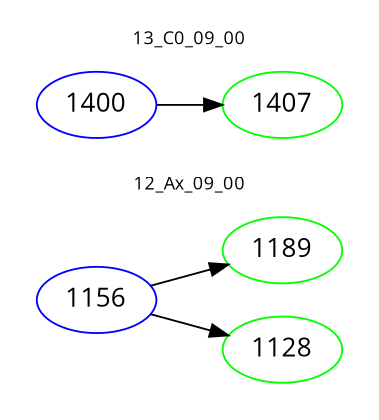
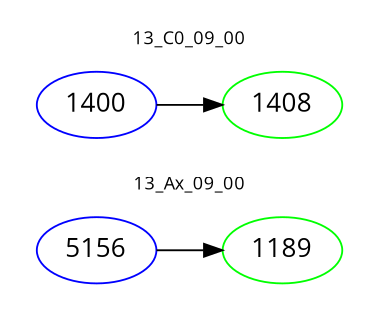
(282, 105) -> (282, 105)
(190, 185) -> (190, 185)
(97, 300) -> (97, 250)
(282, 350) -> none
